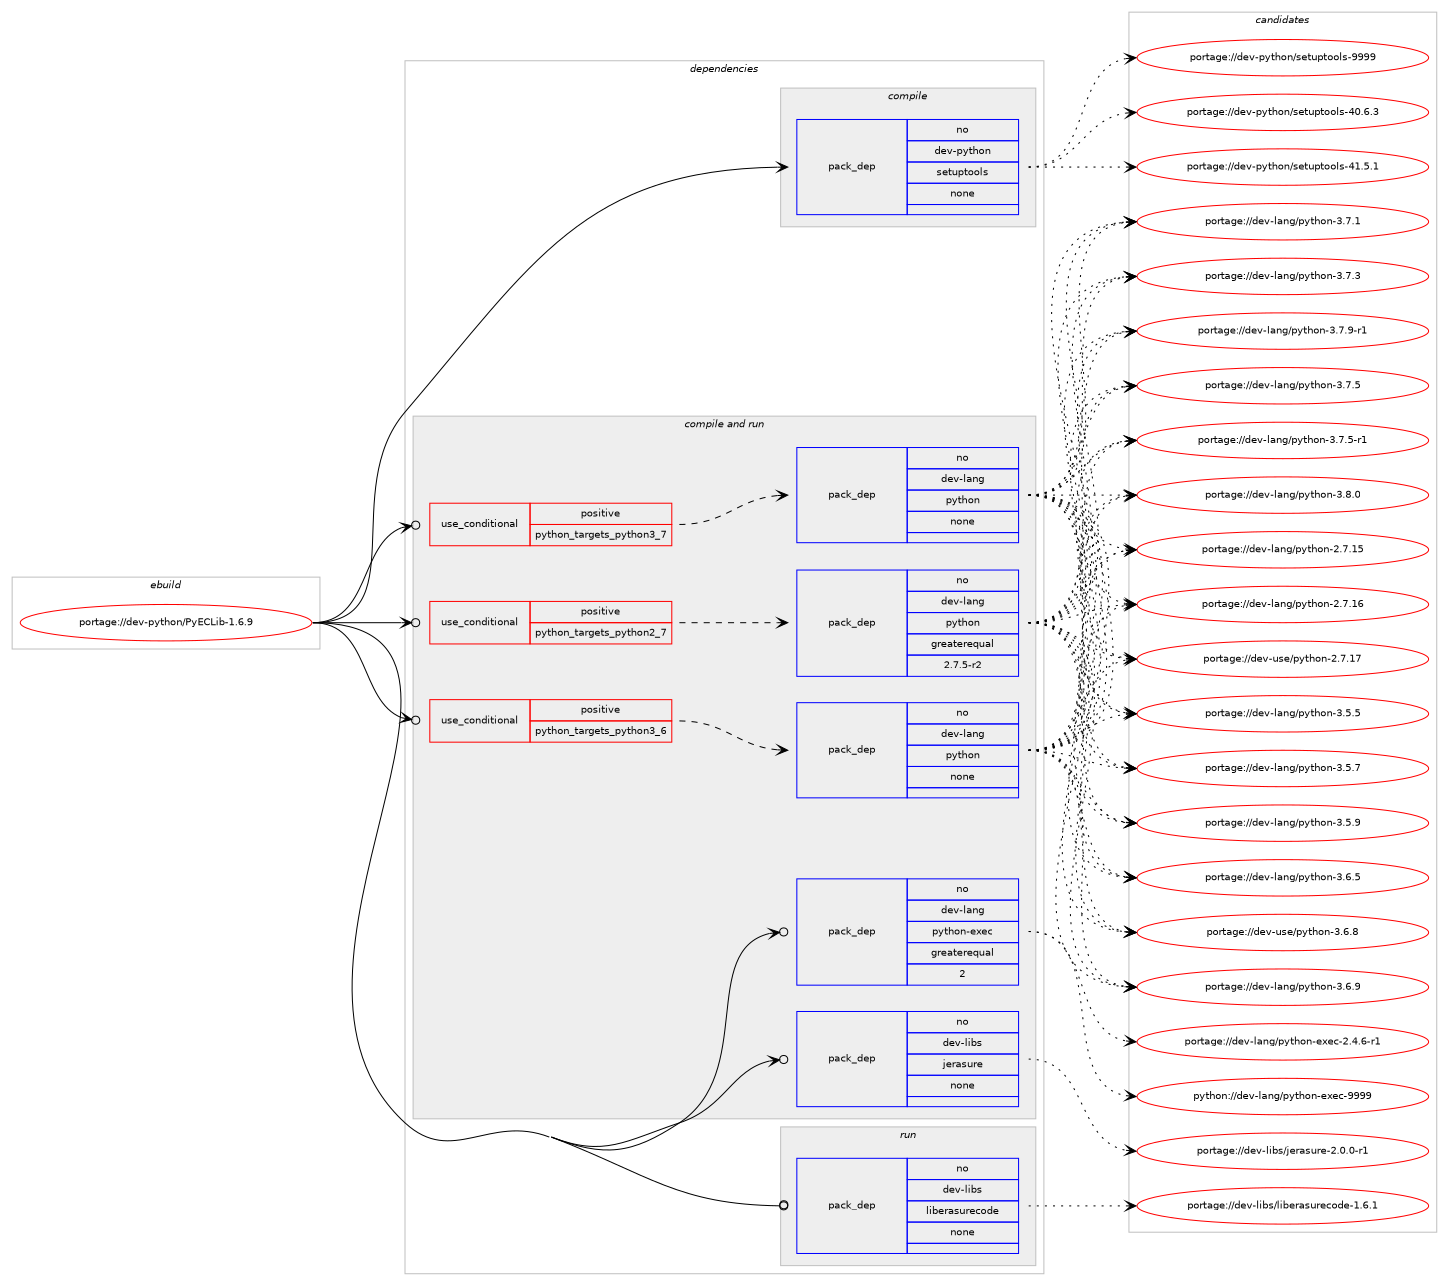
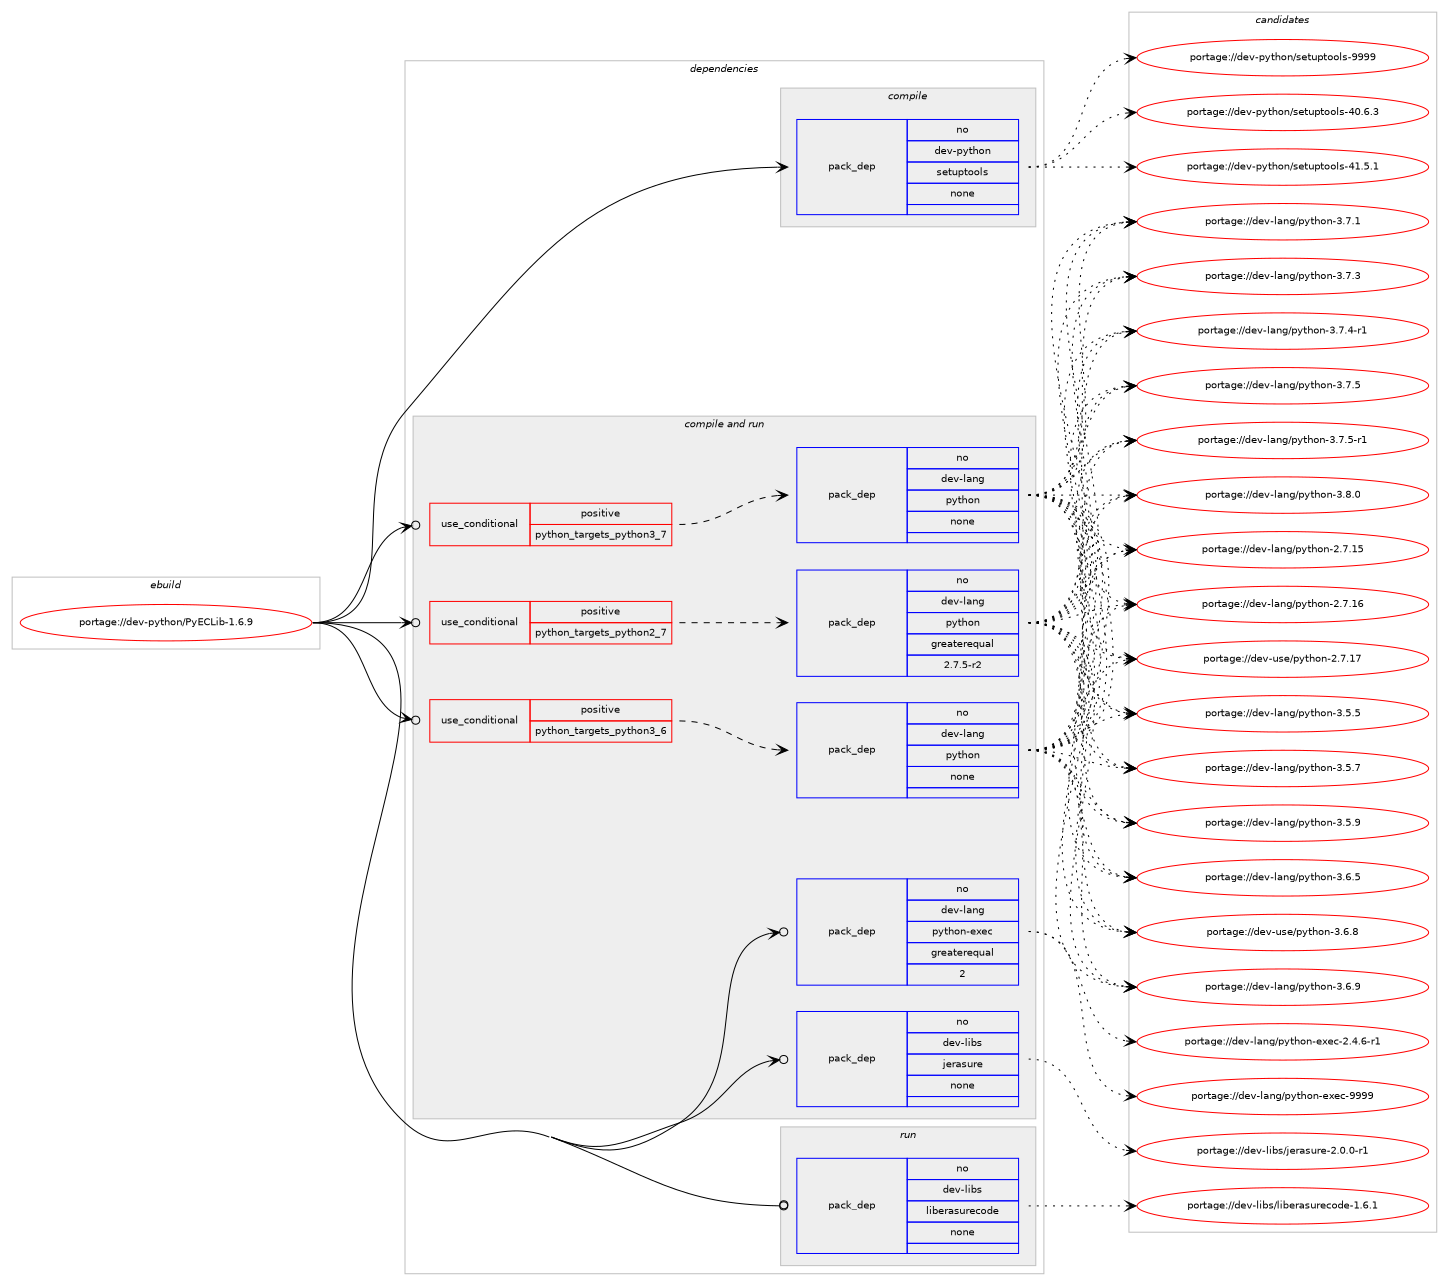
(1283, 331) -> (1283, 331)
(1283, 1097) -> (1283, 1097)
